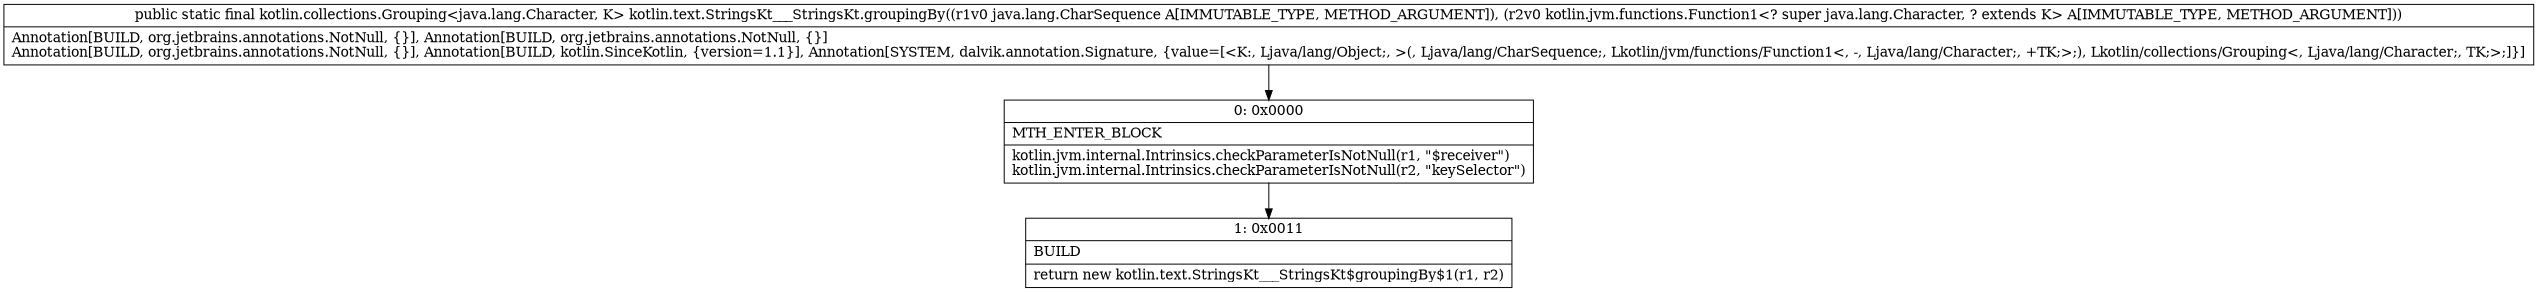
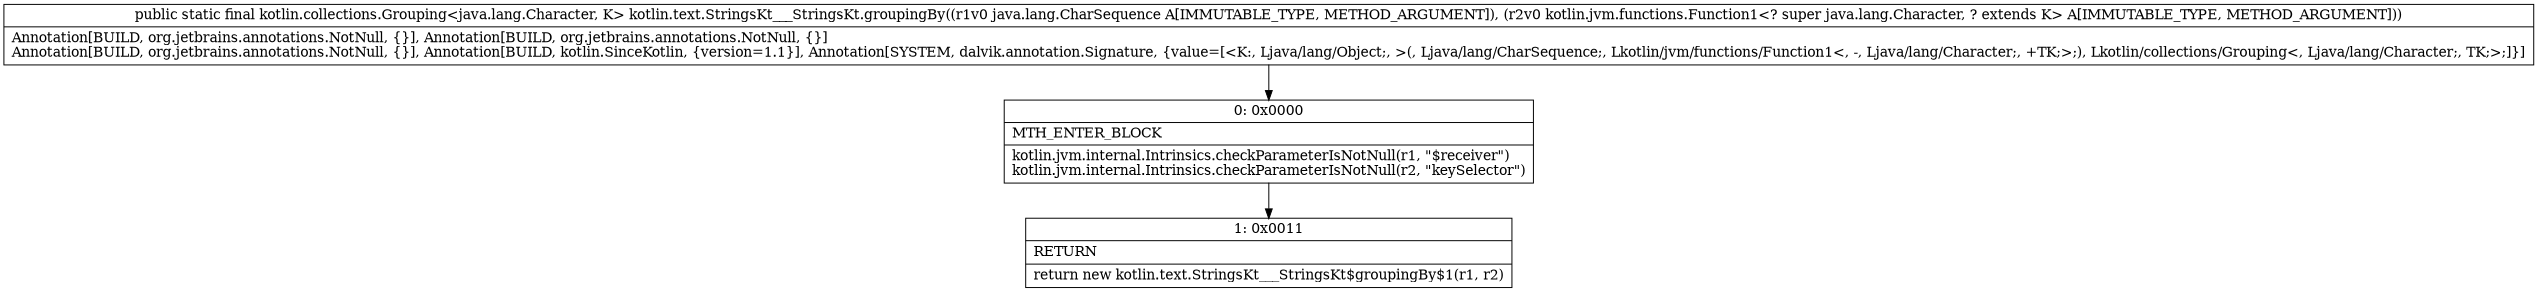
(1057, 252) -> (1065, 252)
